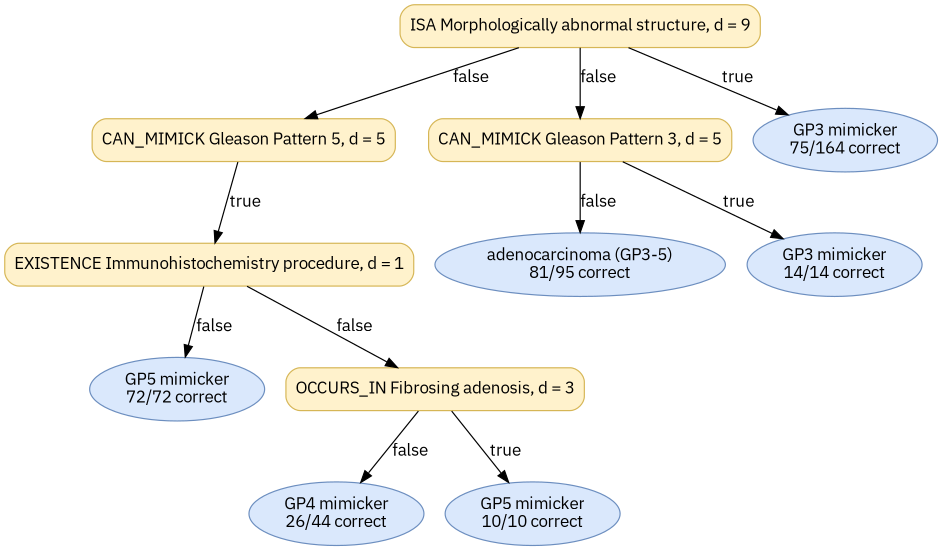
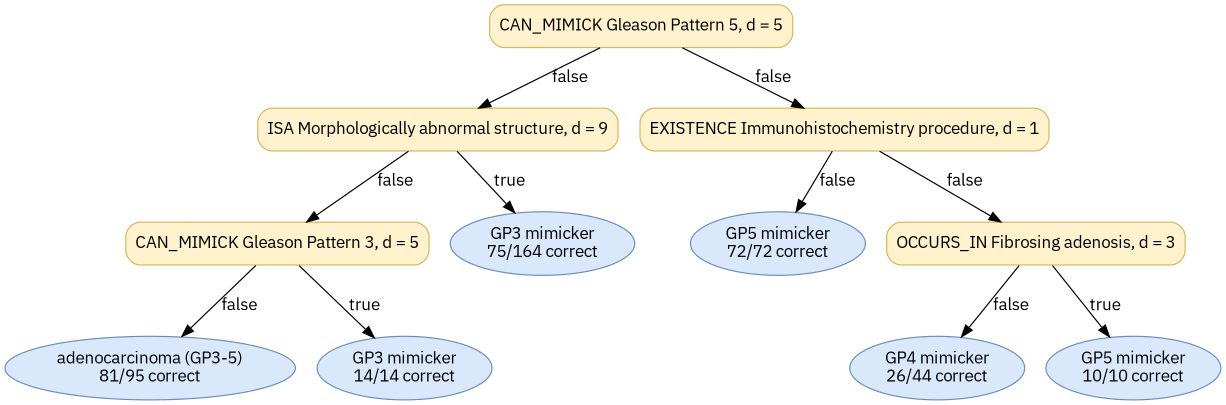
(418, 81) -> (545, 75)
(246, 202) -> (774, 78)
